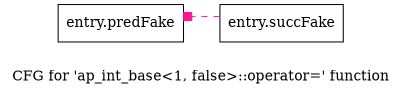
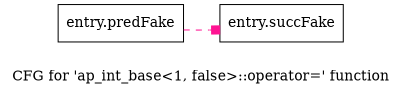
(207, 16) -> (197, 30)
